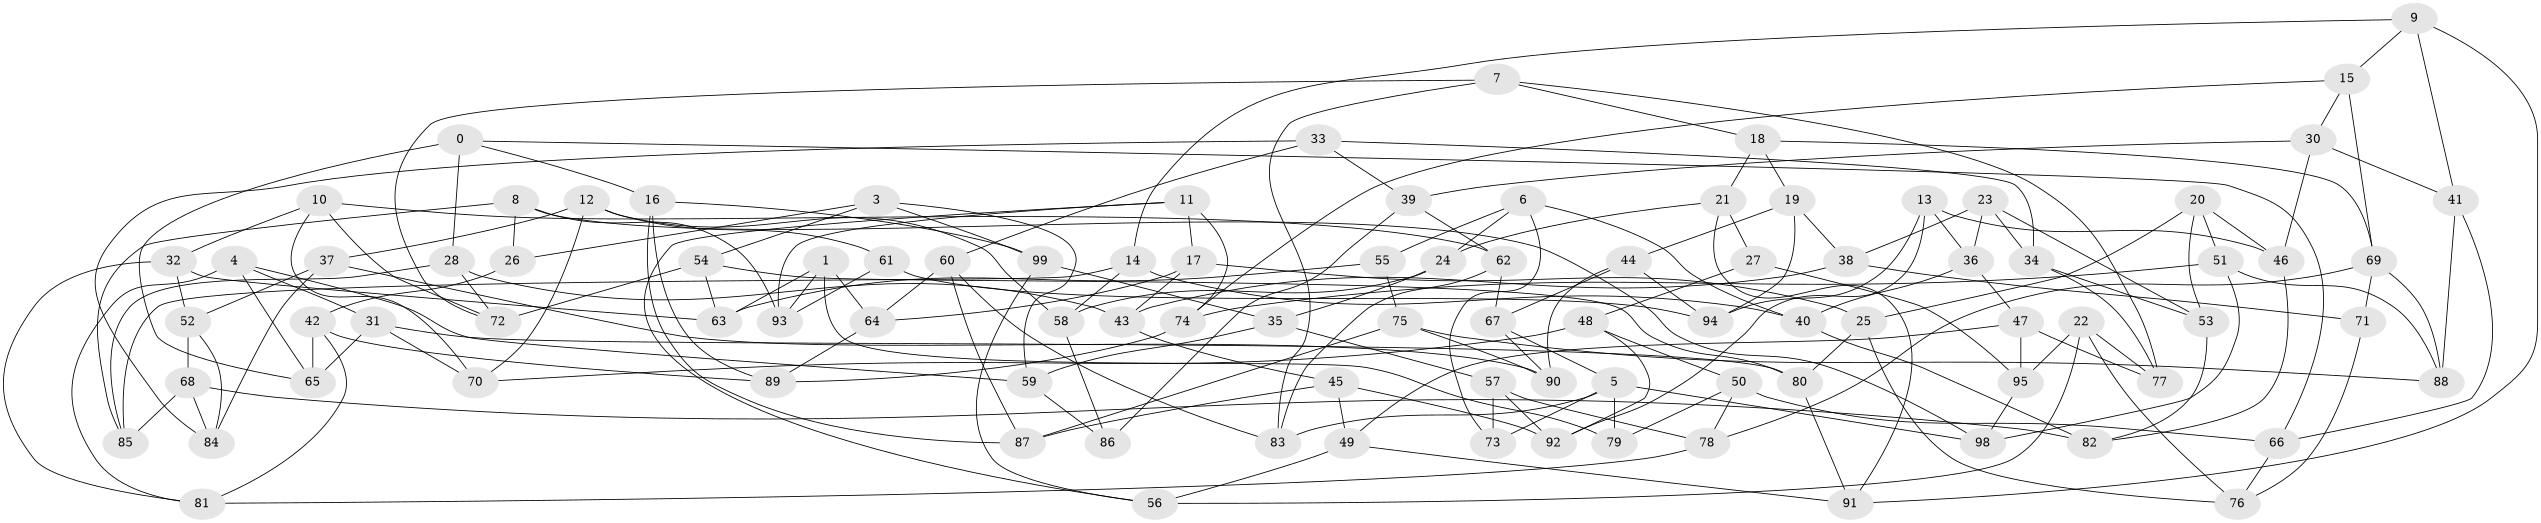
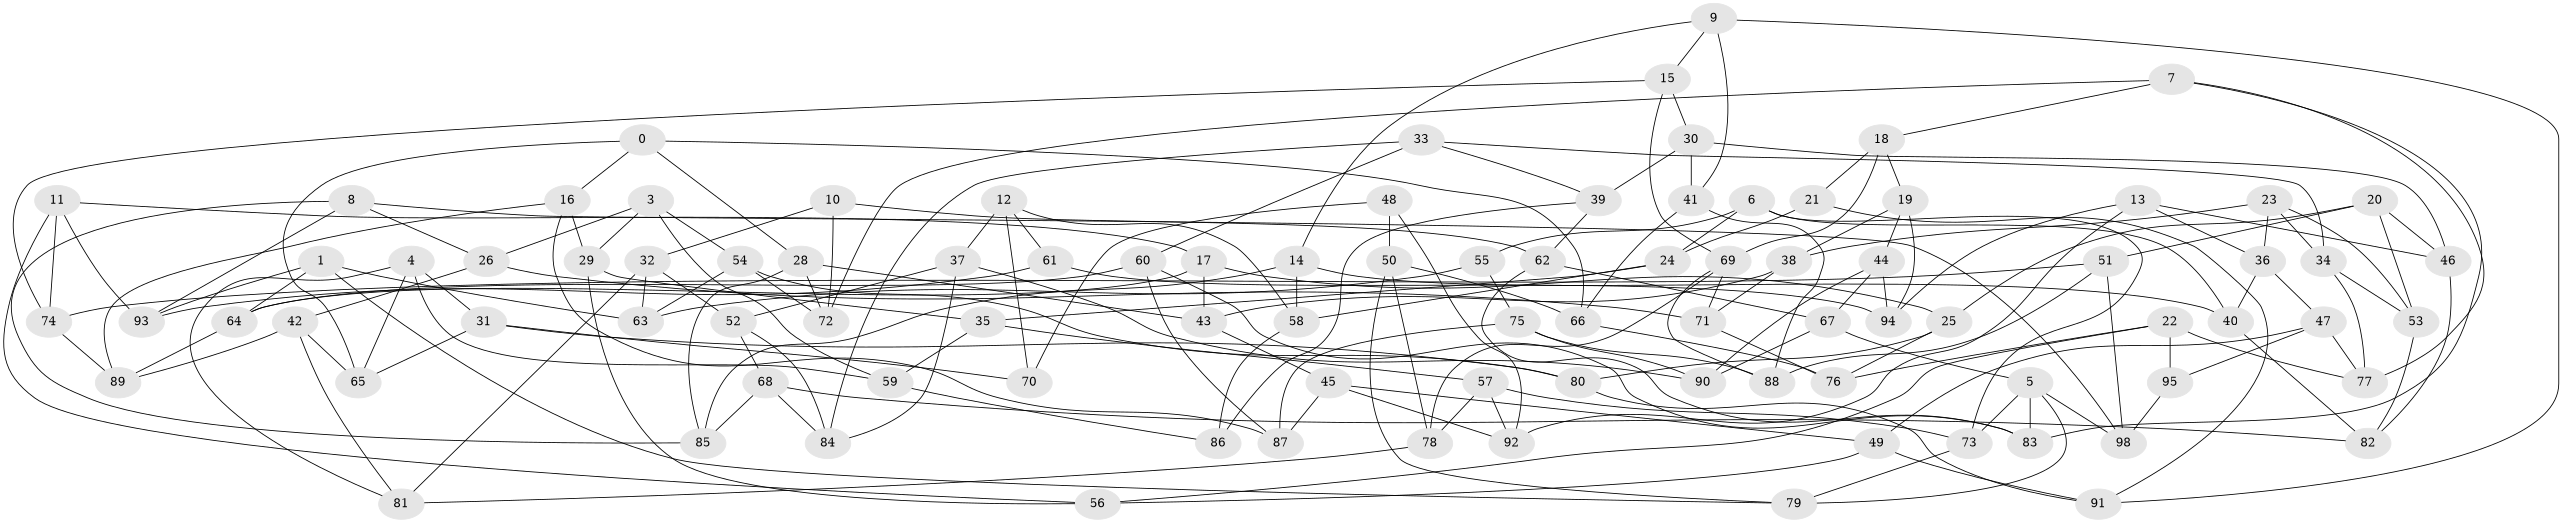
(1040, 261) -> (587, 261)
(1754, 261) -> none
none -> (1094, 296)
(352, 297) -> none
none -> (1882, 474)
